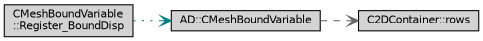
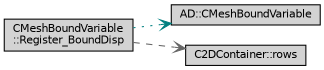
(334, 21) -> (154, 45)
